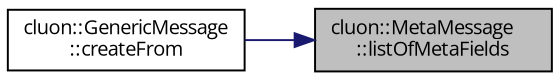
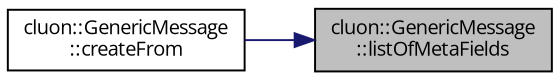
(433, 40) -> (433, 40)
